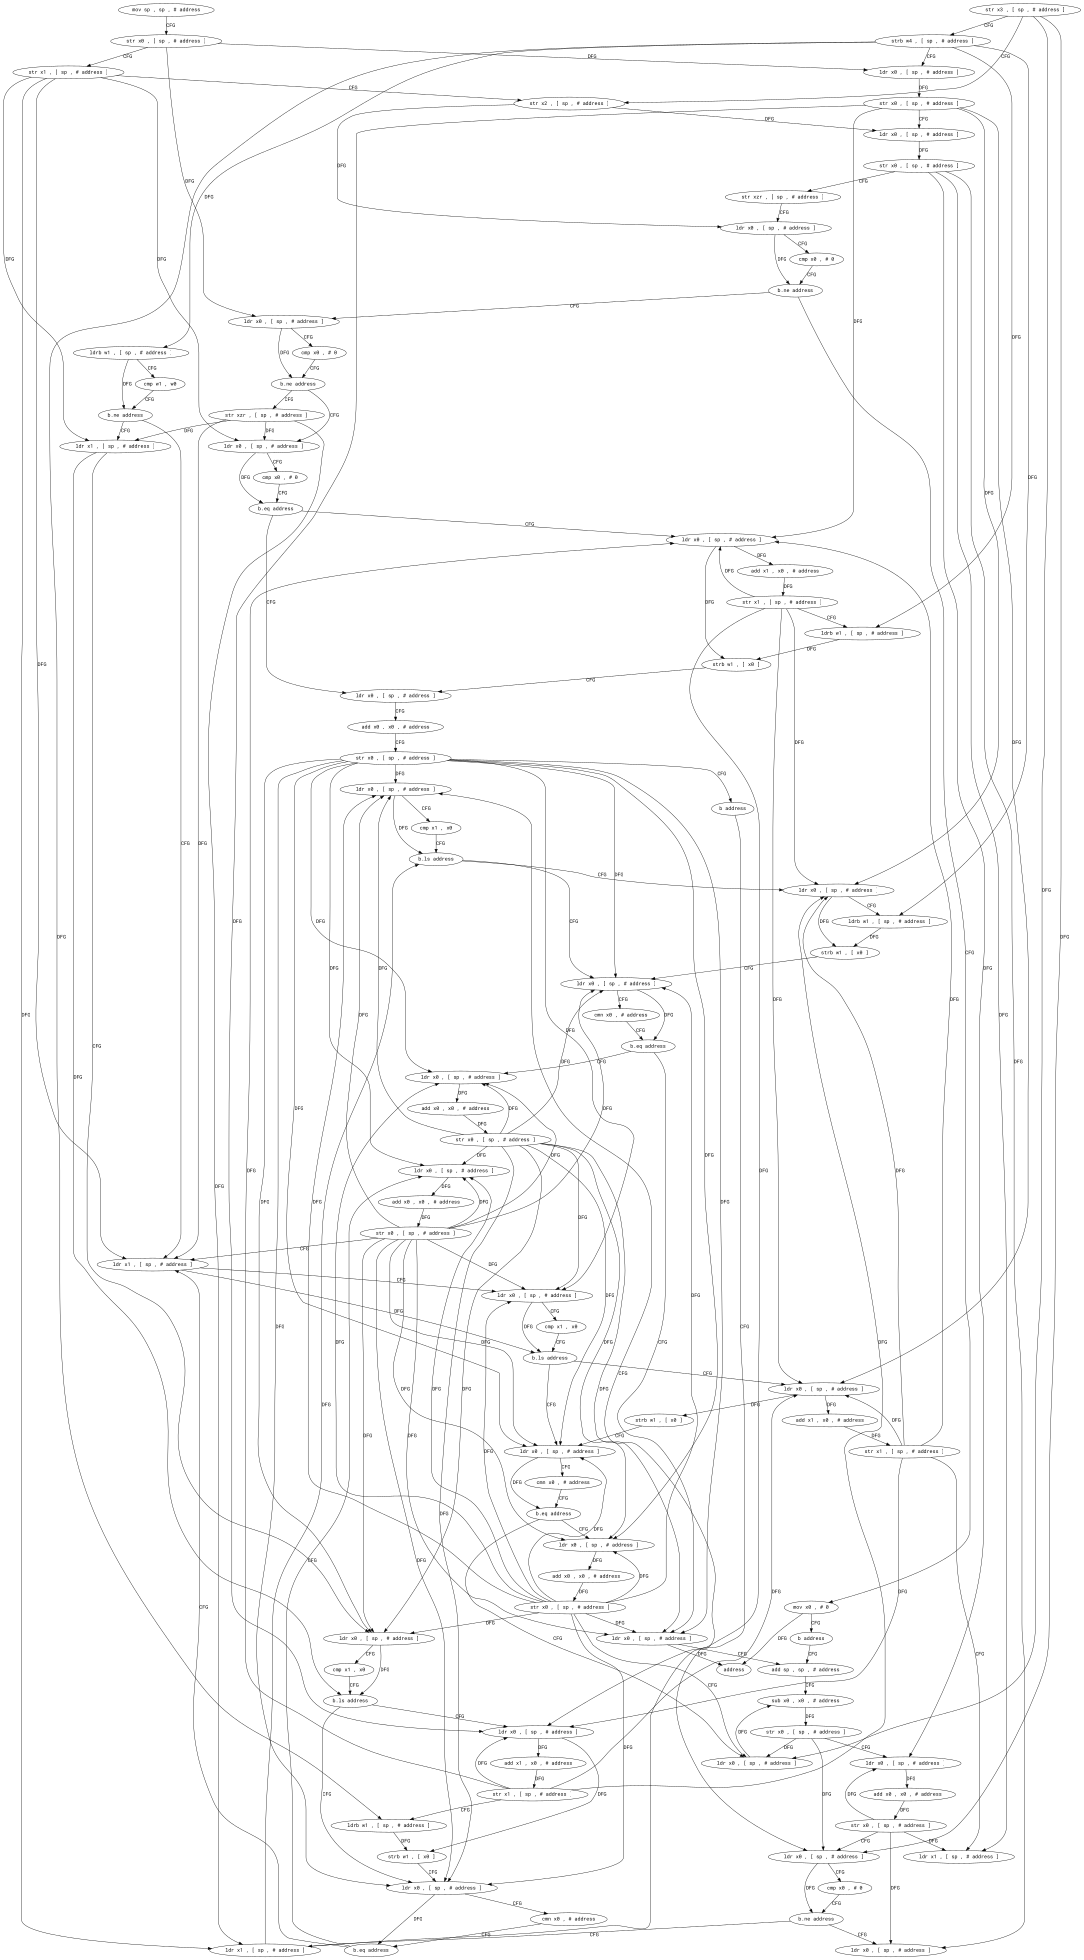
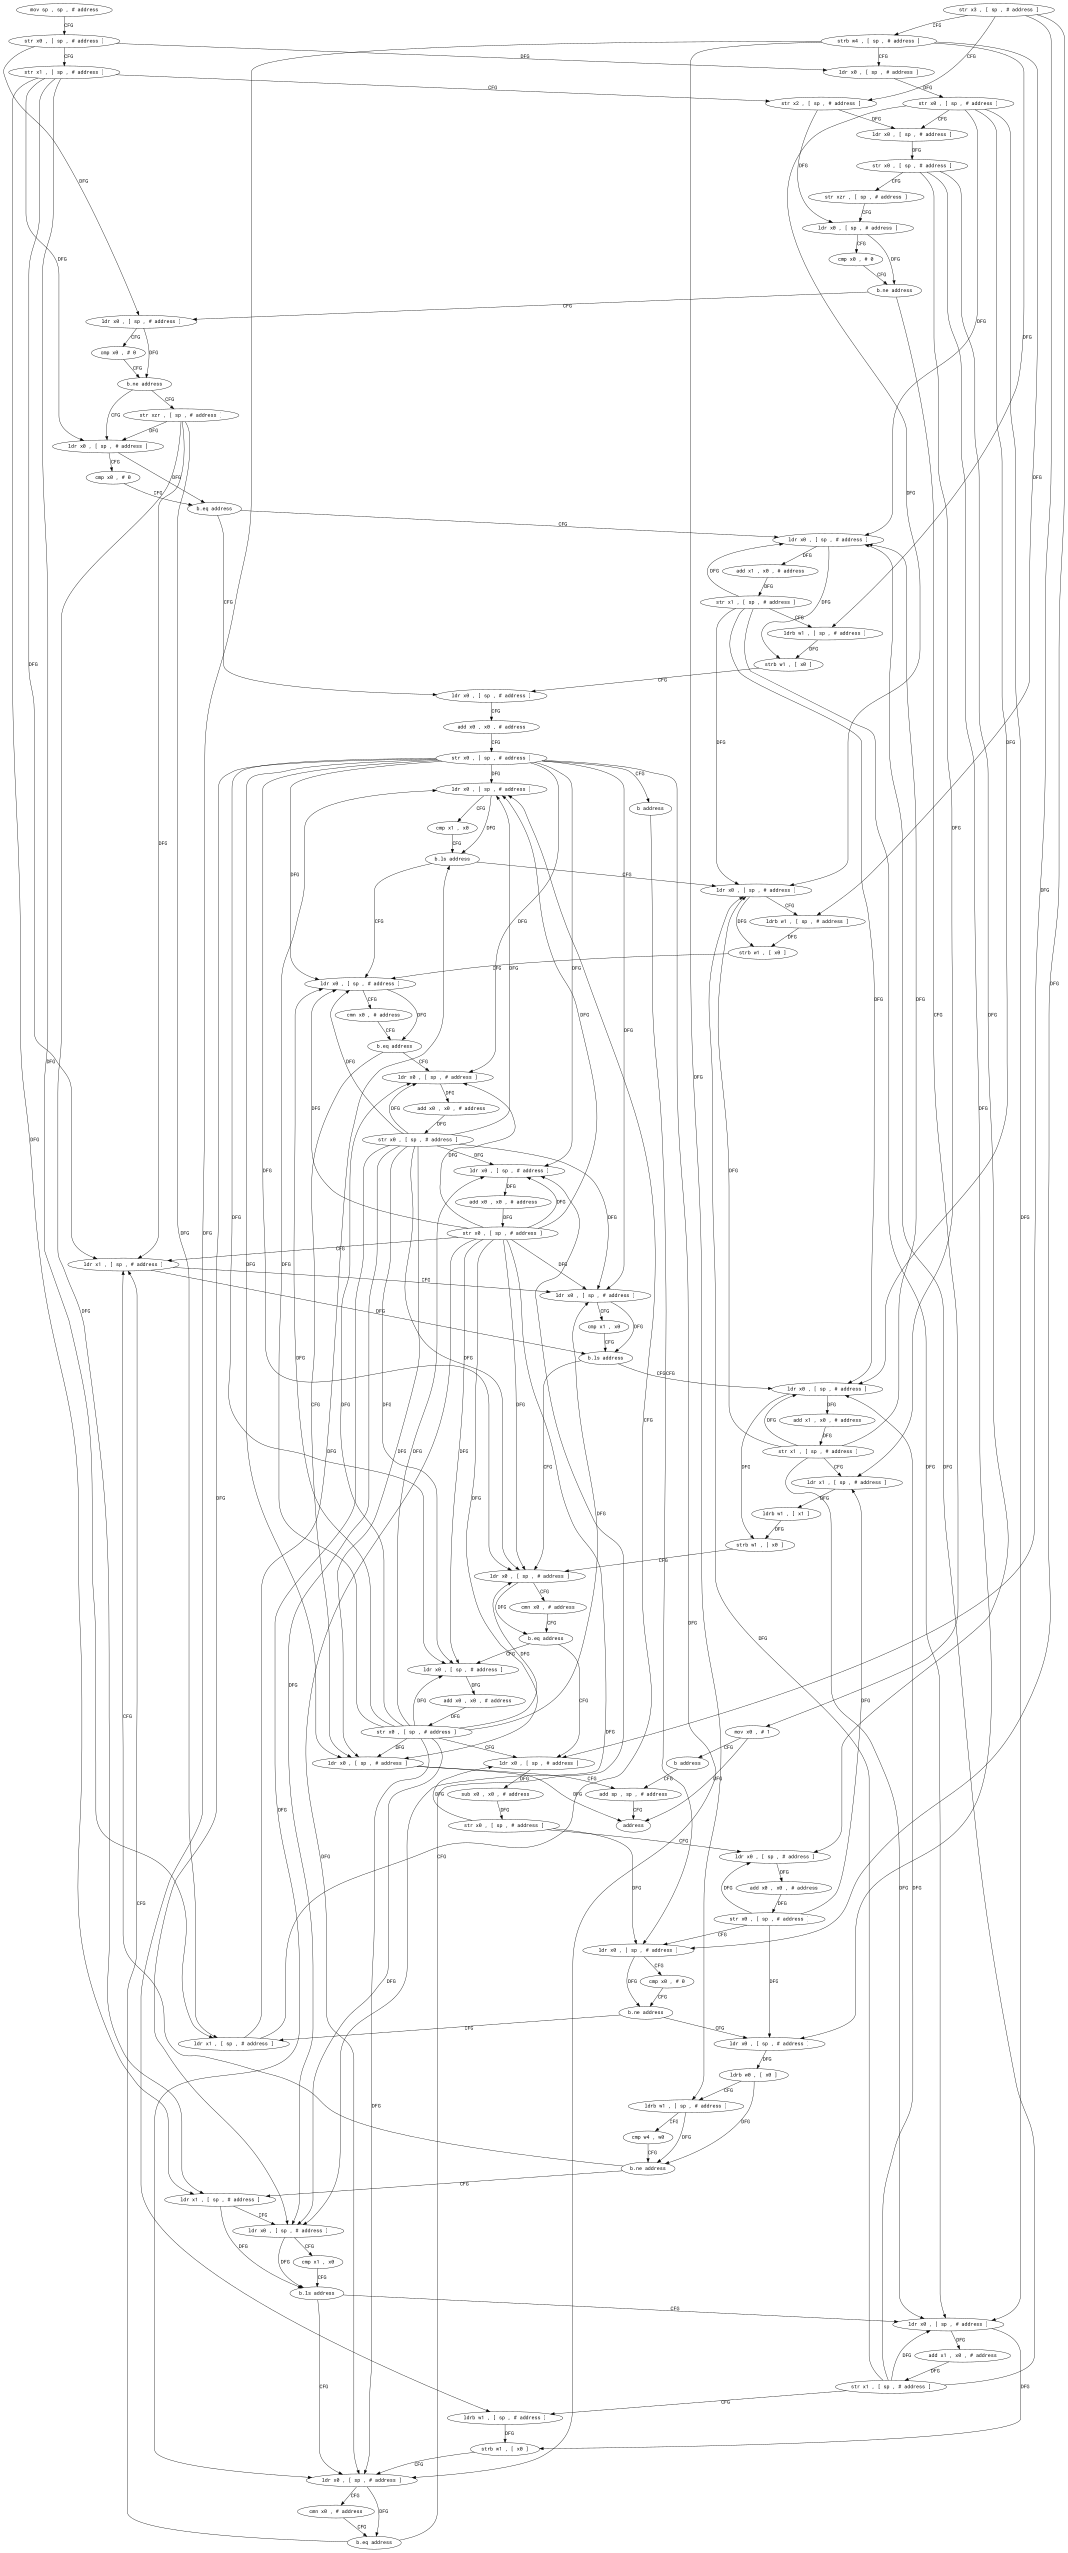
(160, 384) -> (648, 2137)
none -> (786, 1514)
(811, 1607) -> (752, 1732)
(806, 1685) -> (633, 1808)
none -> (754, 2075)
